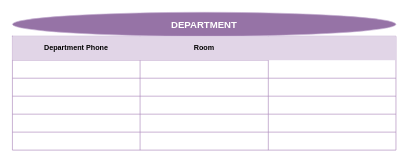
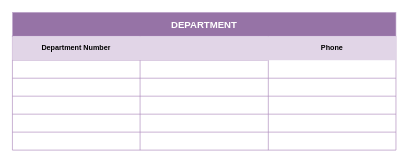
(204, 24) -> (204, 24)
(76, 48) -> (76, 48)
(204, 48) -> none
none -> (332, 48)
